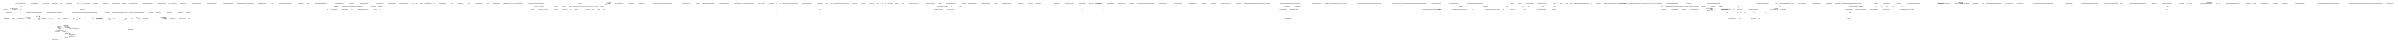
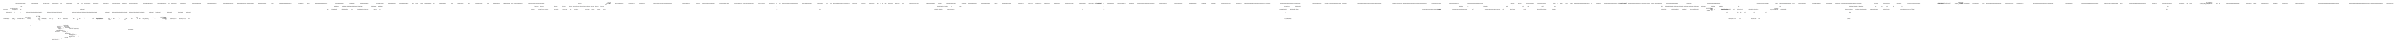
none -> (1047, 4)
